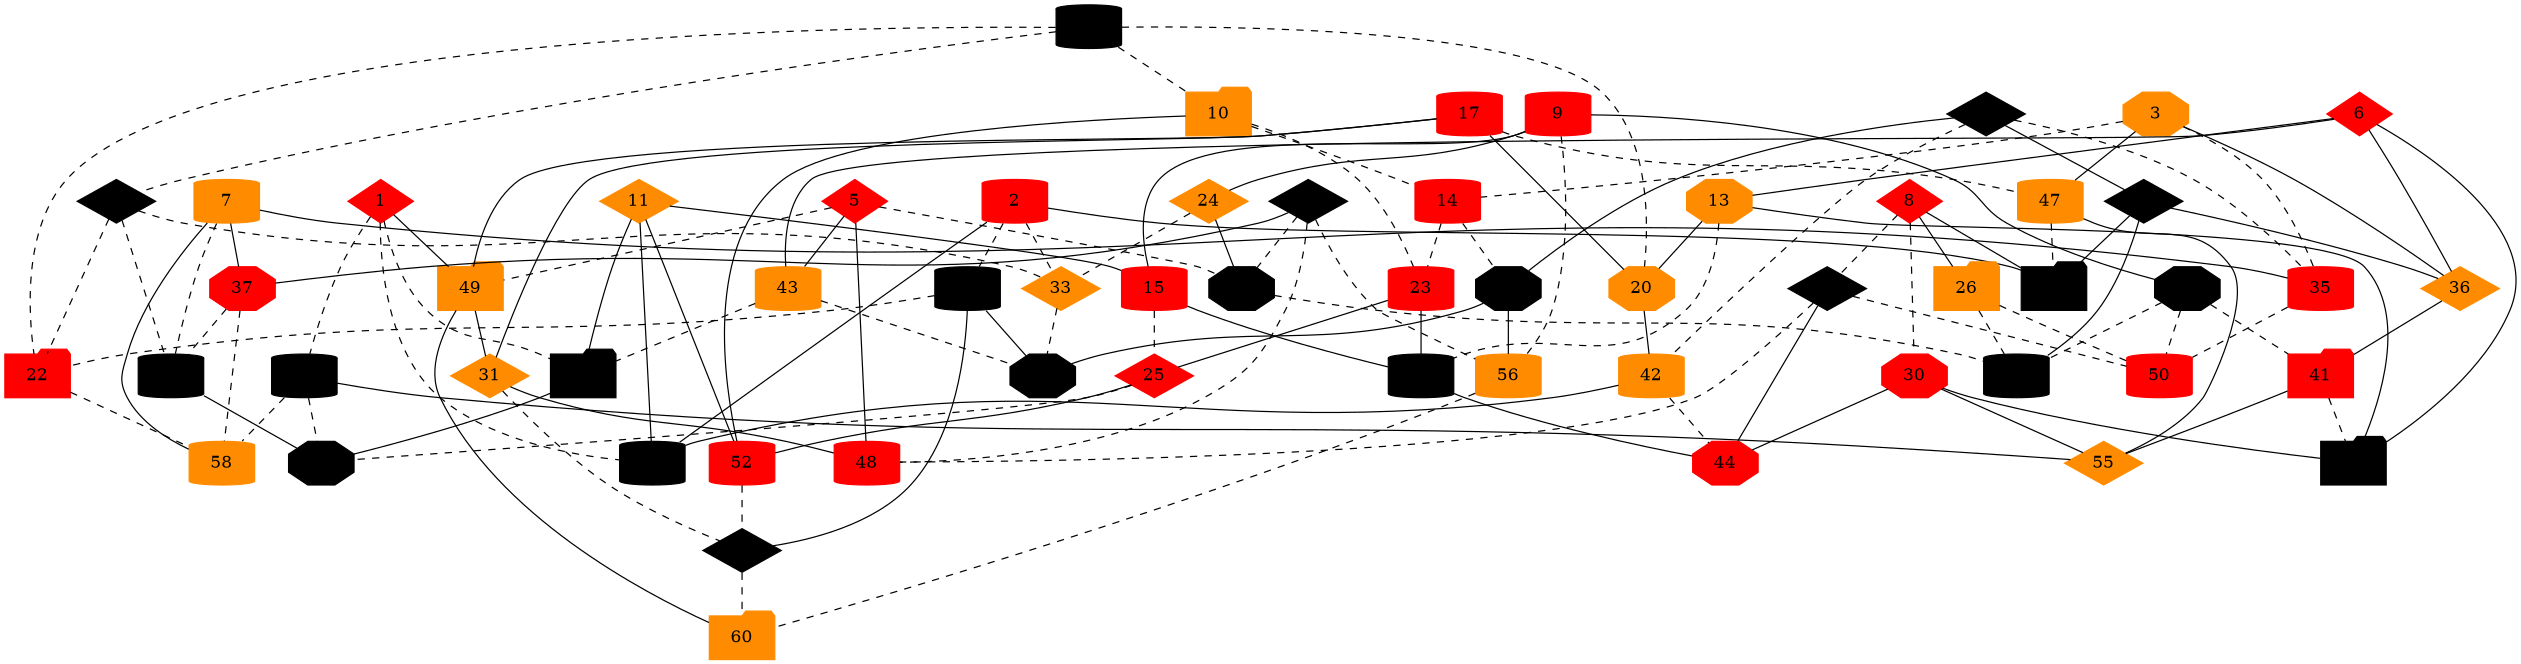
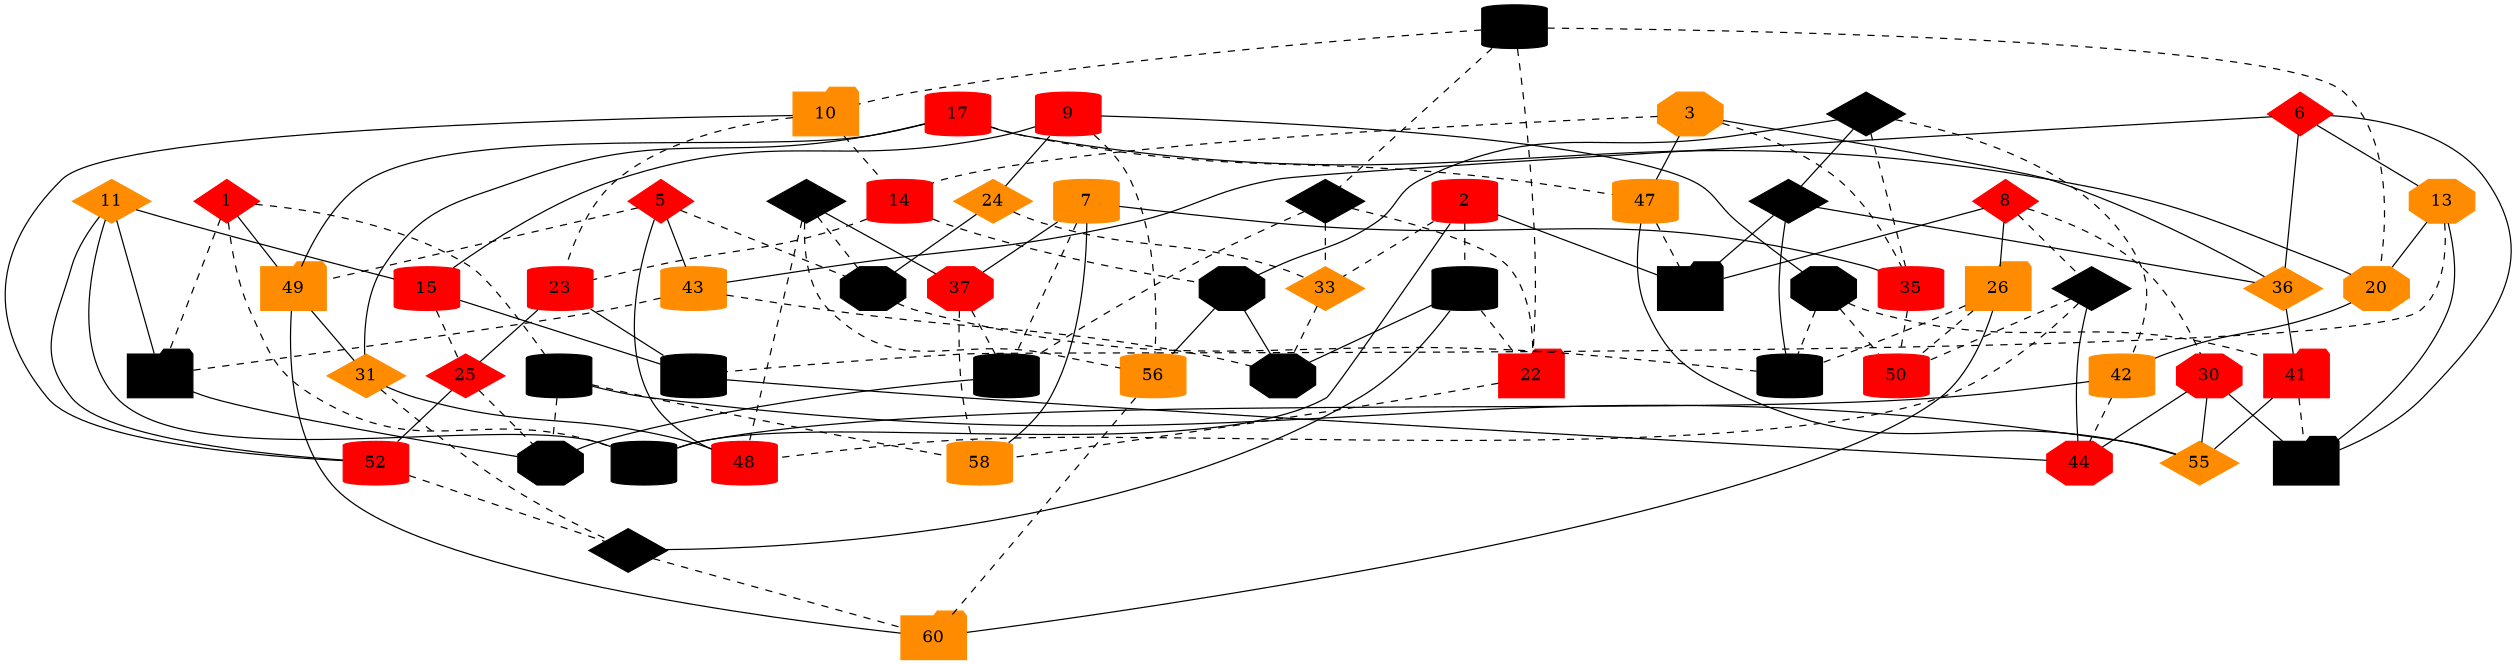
none -> (1514, 540)
